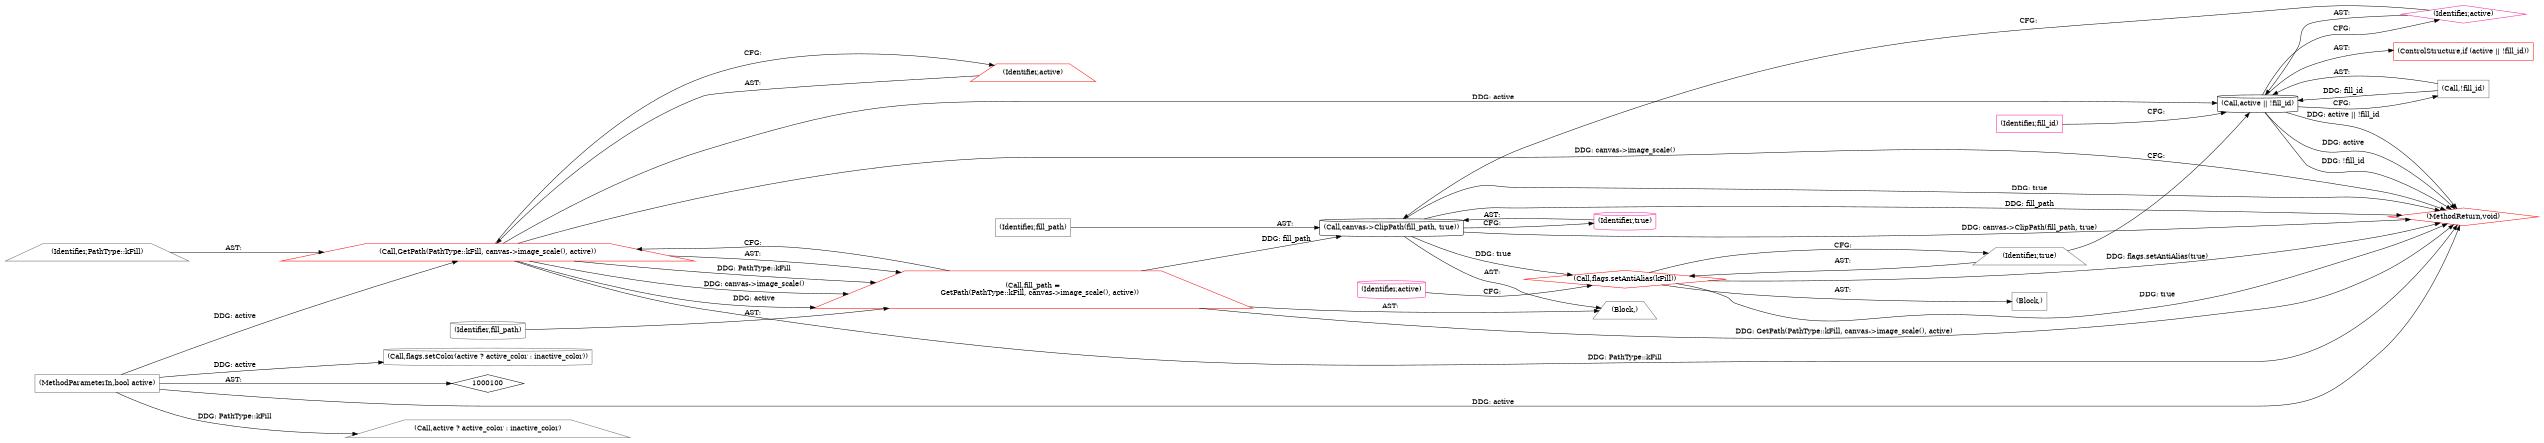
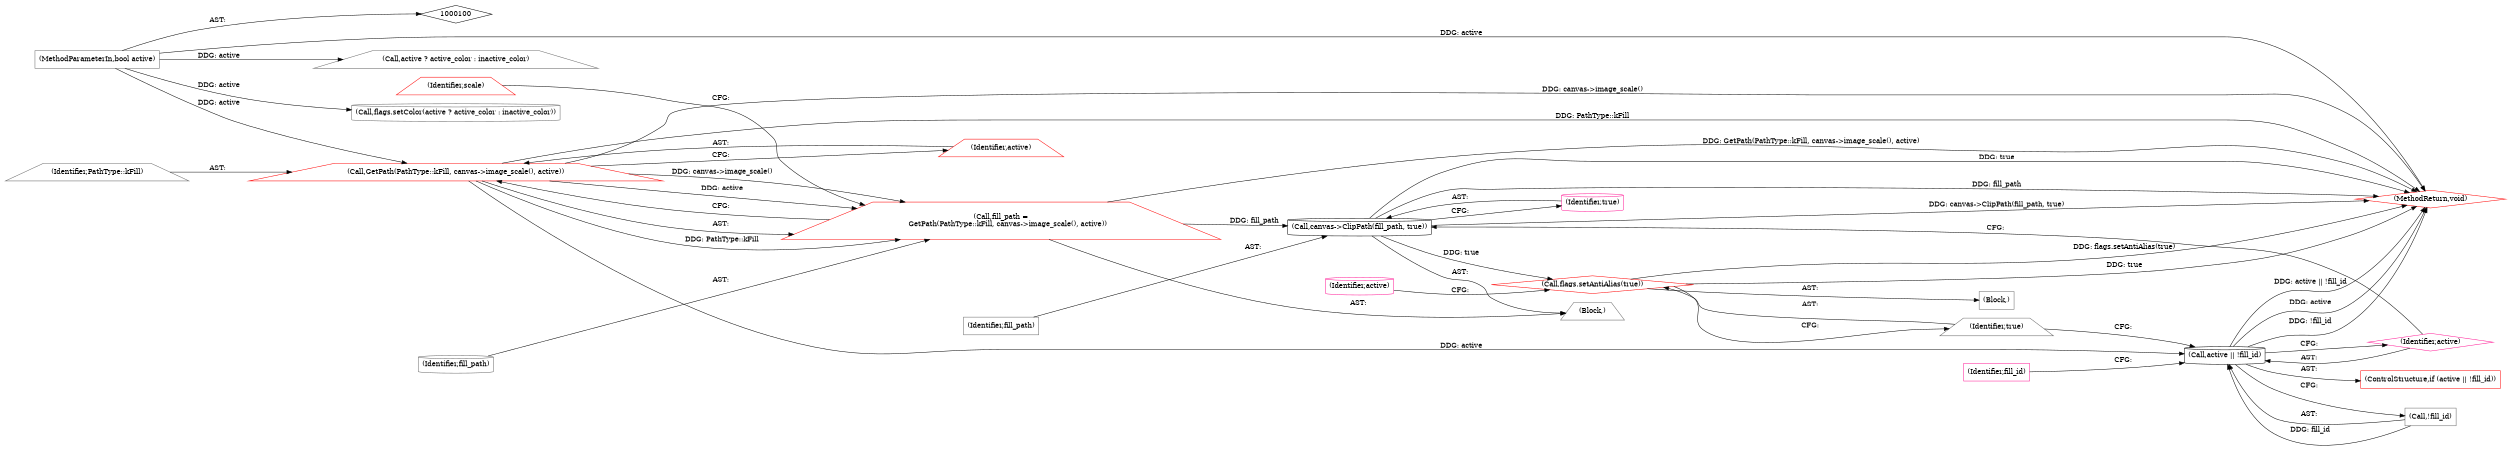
none -> (456, 86)
(1625, 279) -> (1593, 285)
(235, 417) -> (219, 56)
